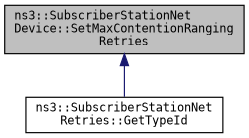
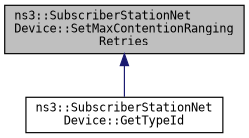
(124, 115) -> (124, 115)
